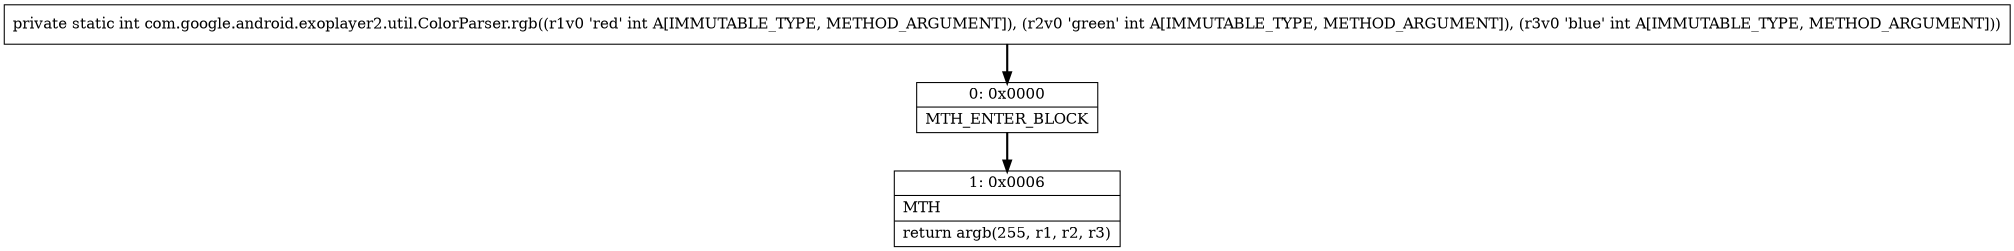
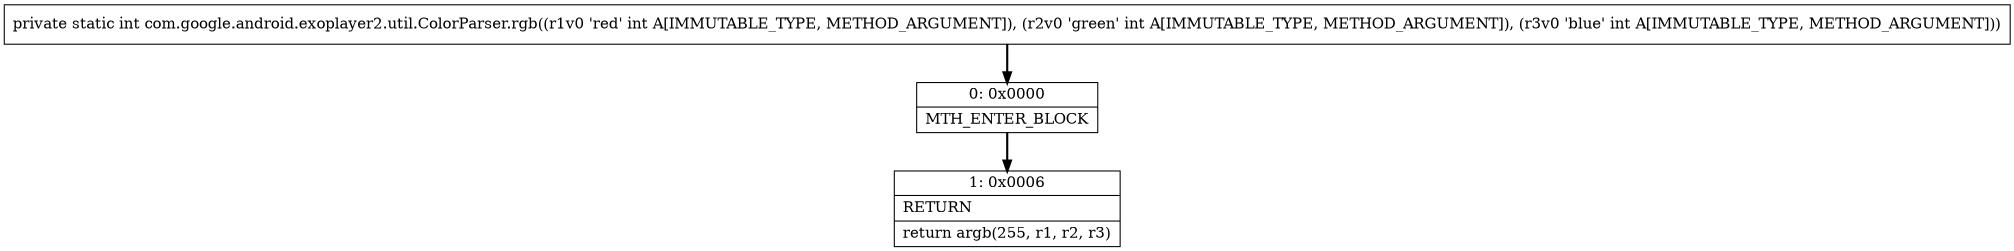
(922, 208) -> (937, 208)
